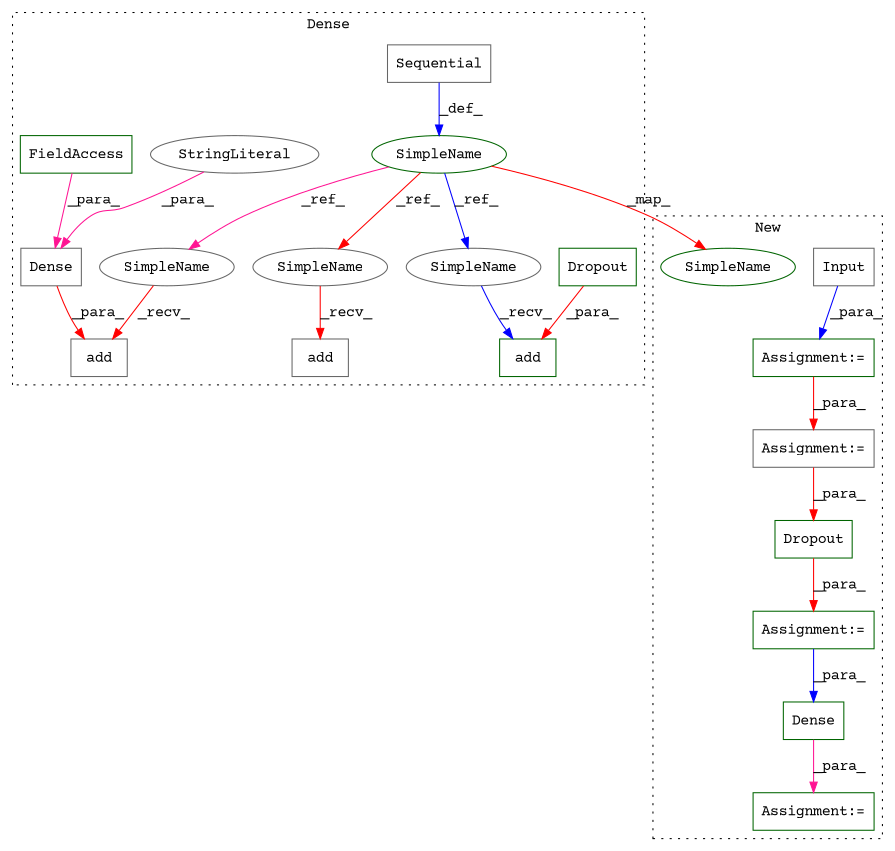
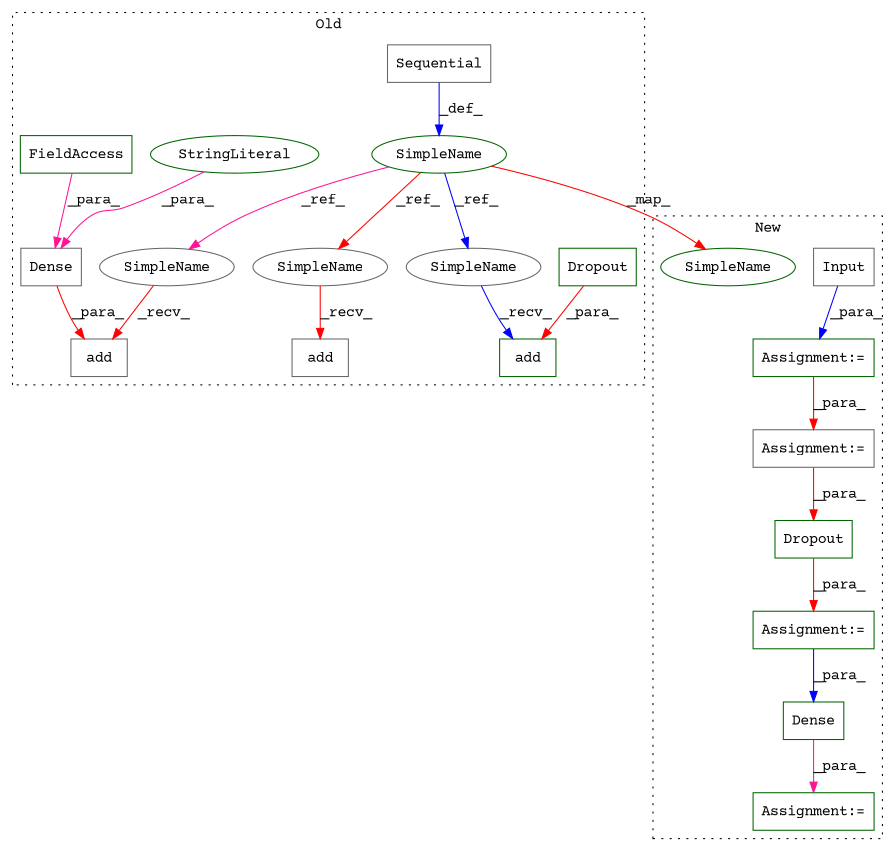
(329, 25) -> (329, 25)
(235, 154) -> (235, 154)
